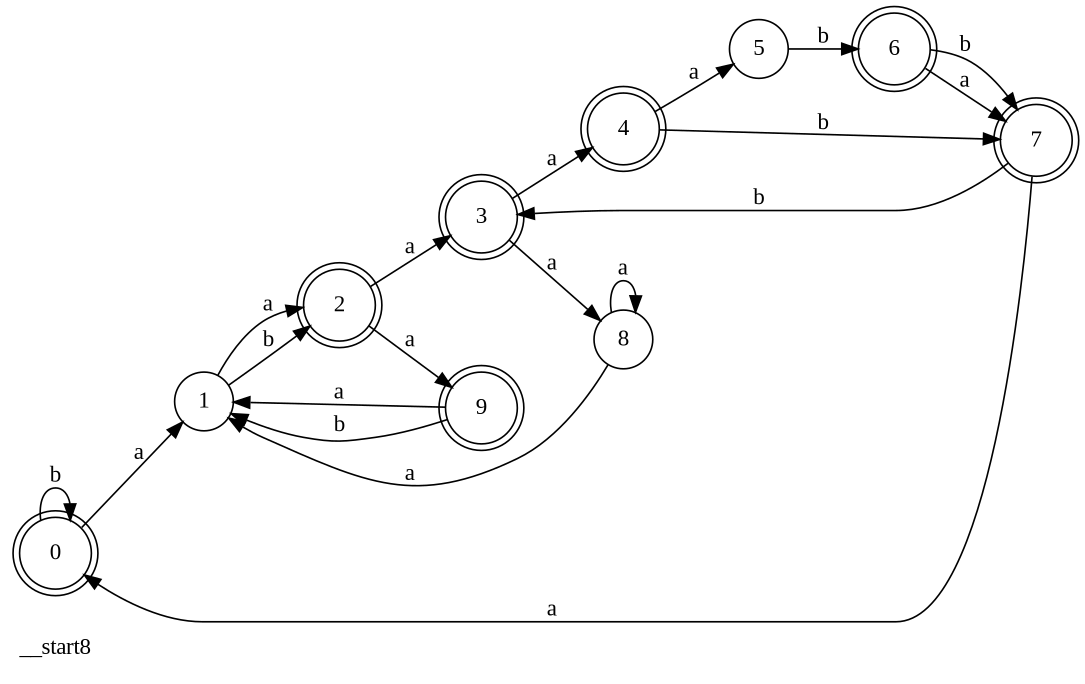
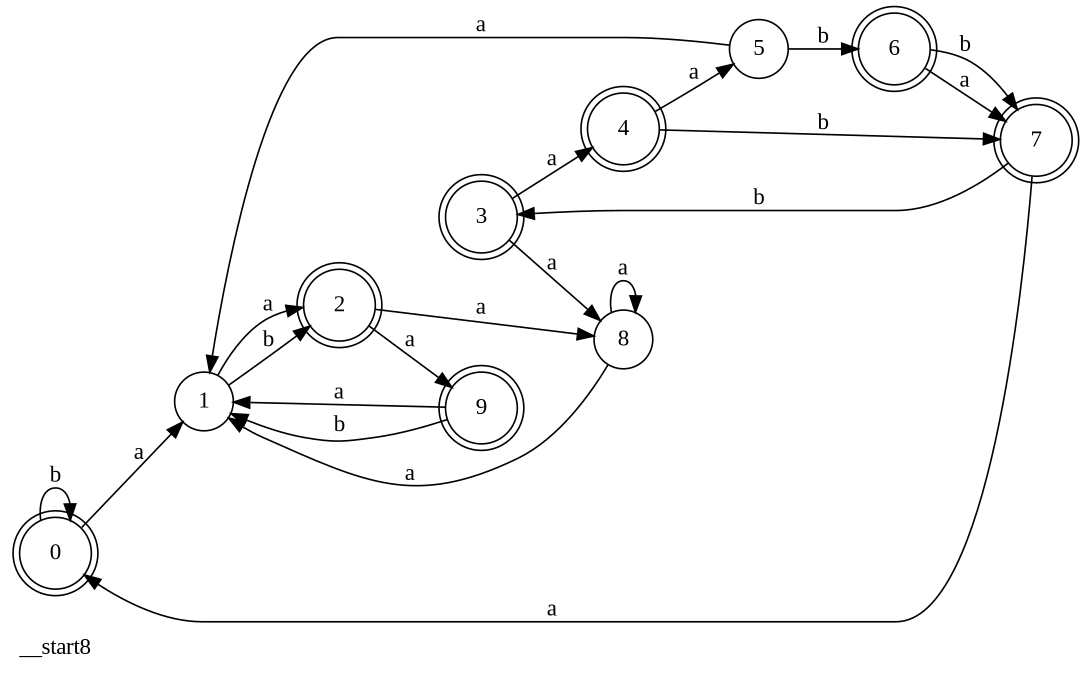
none -> (356, 38)
(403, 266) -> (476, 322)
